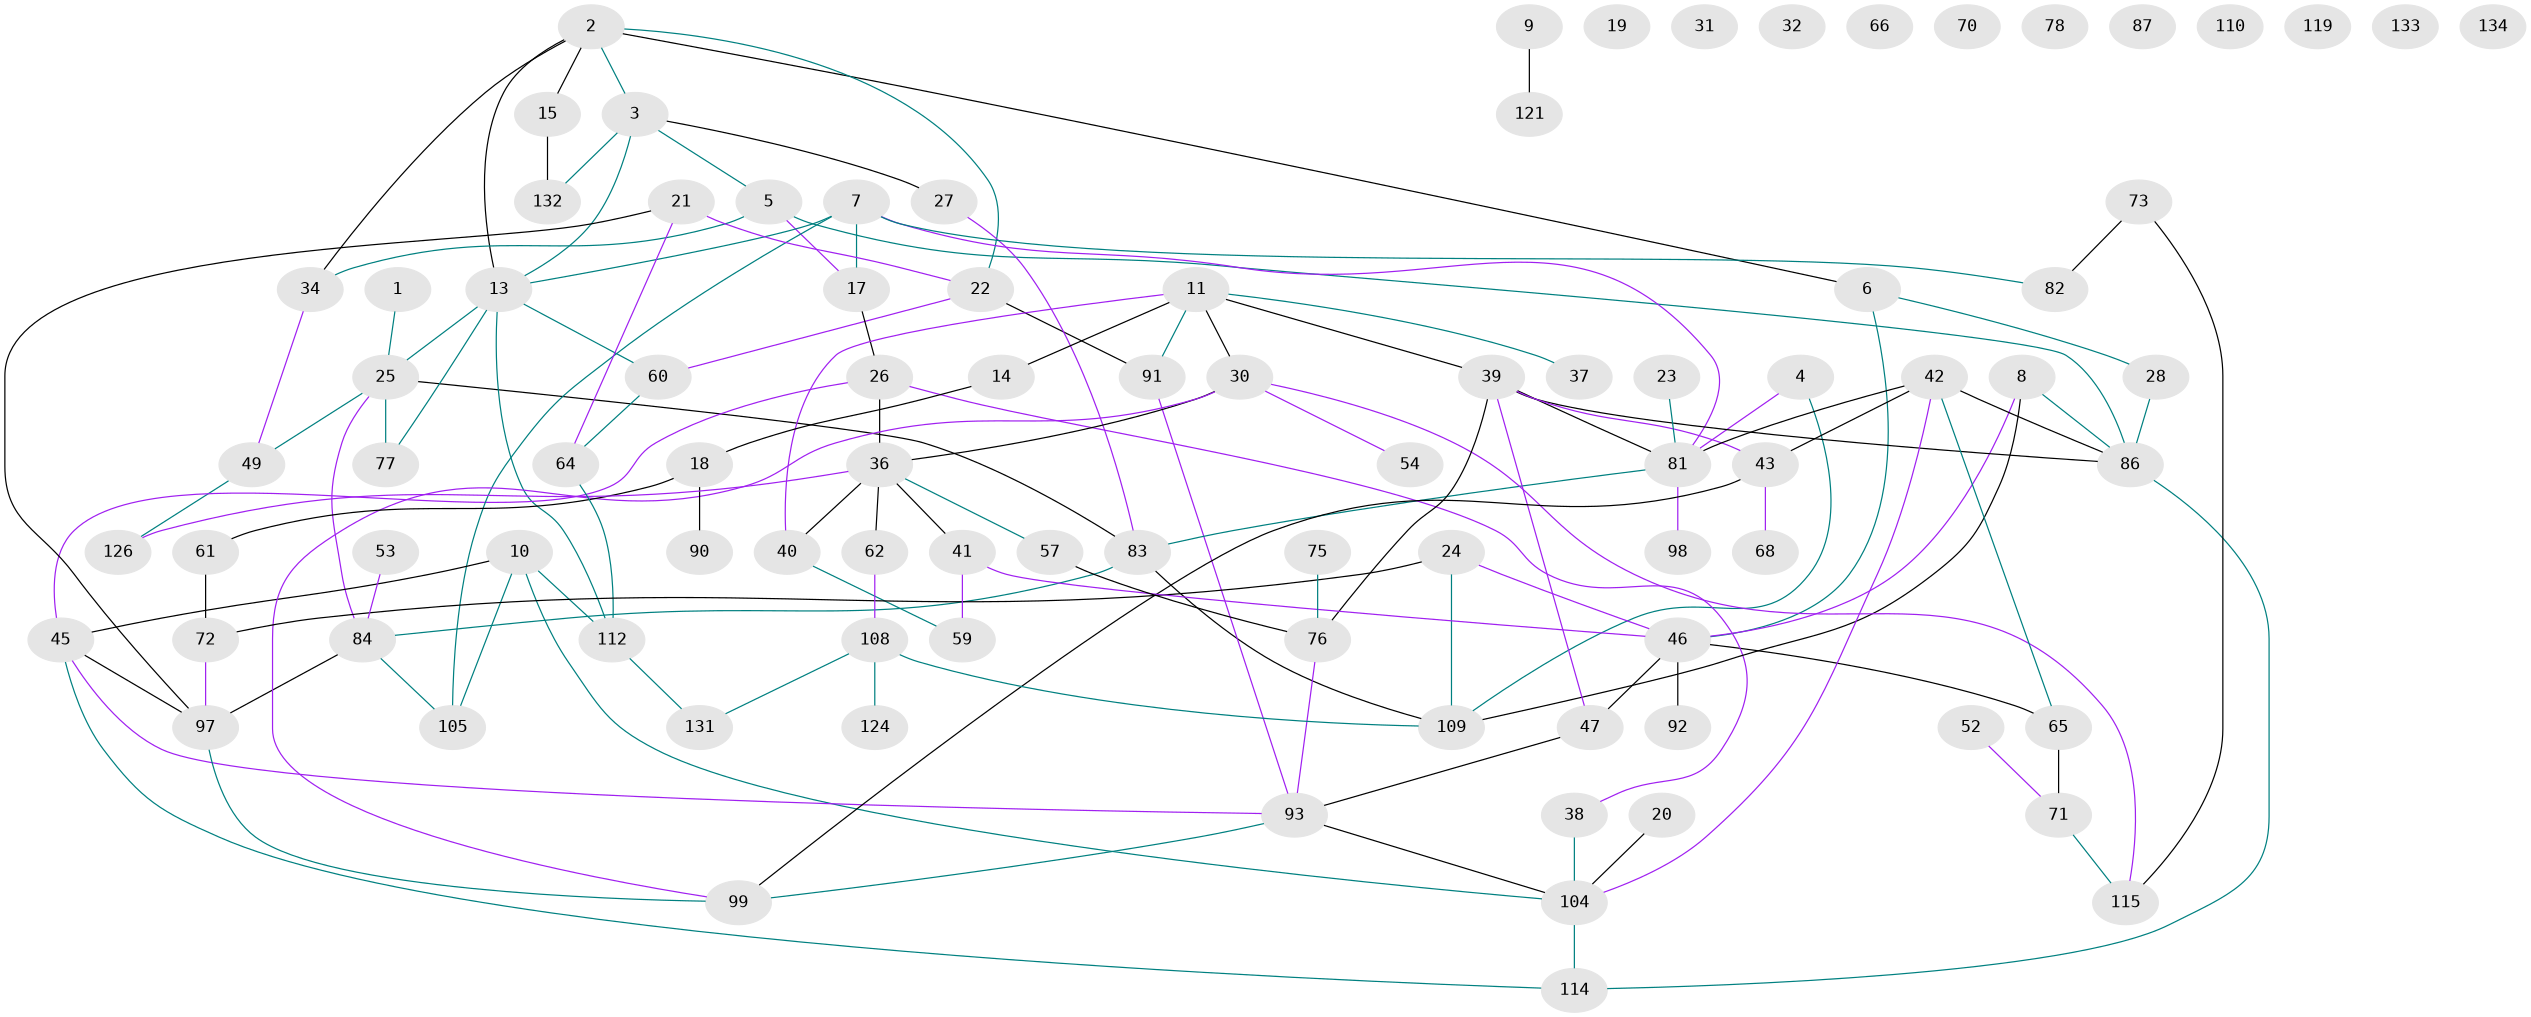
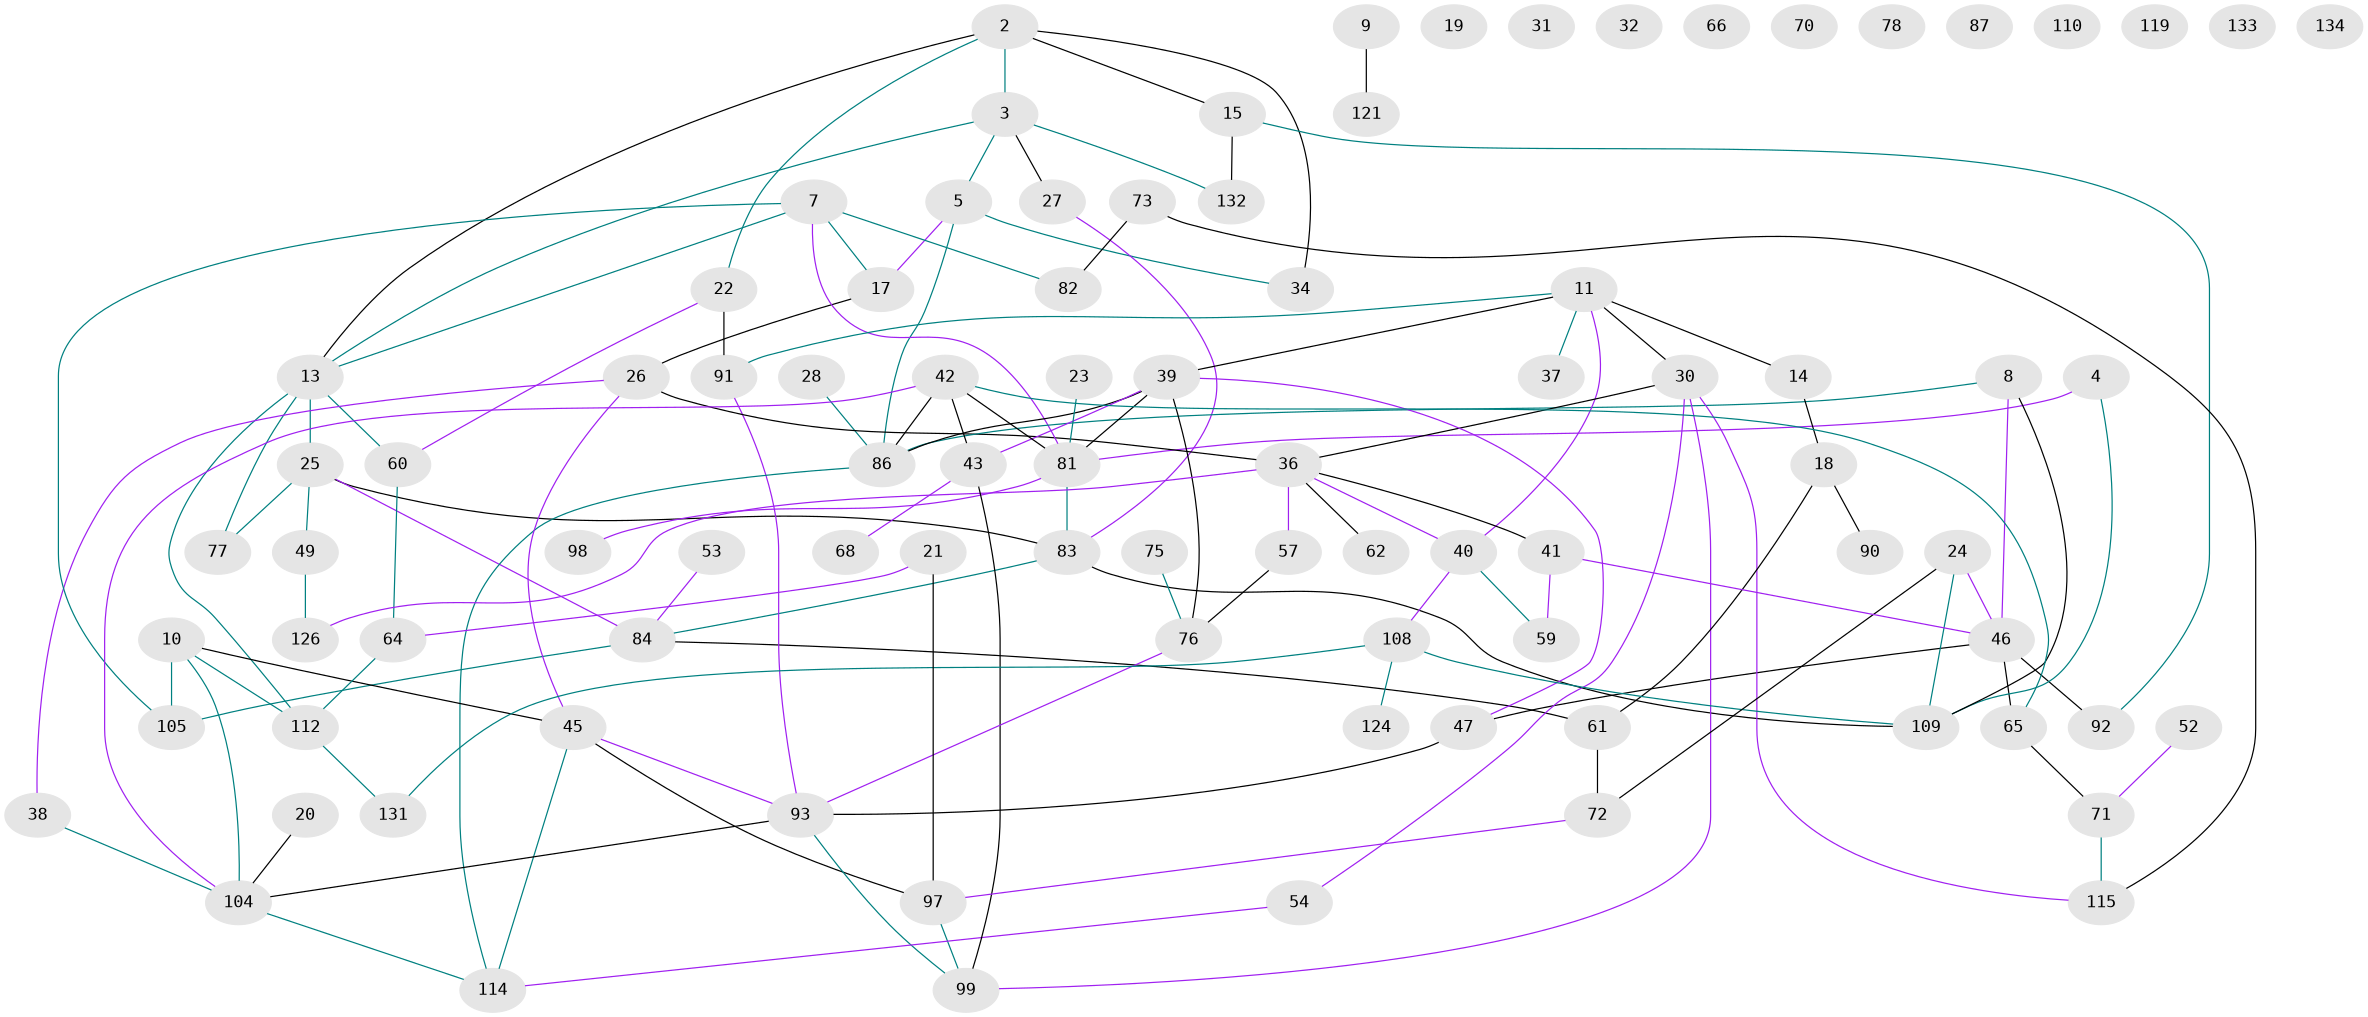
none -> (1985, 164)
(834, 253) -> none
(398, 290) -> none
(1868, 290) -> none
(281, 377) -> none
(833, 509) -> (1376, 509)
(965, 509) -> (1288, 509)
(875, 588) -> (1430, 596)
(284, 684) -> (1056, 659)
none -> (896, 947)
